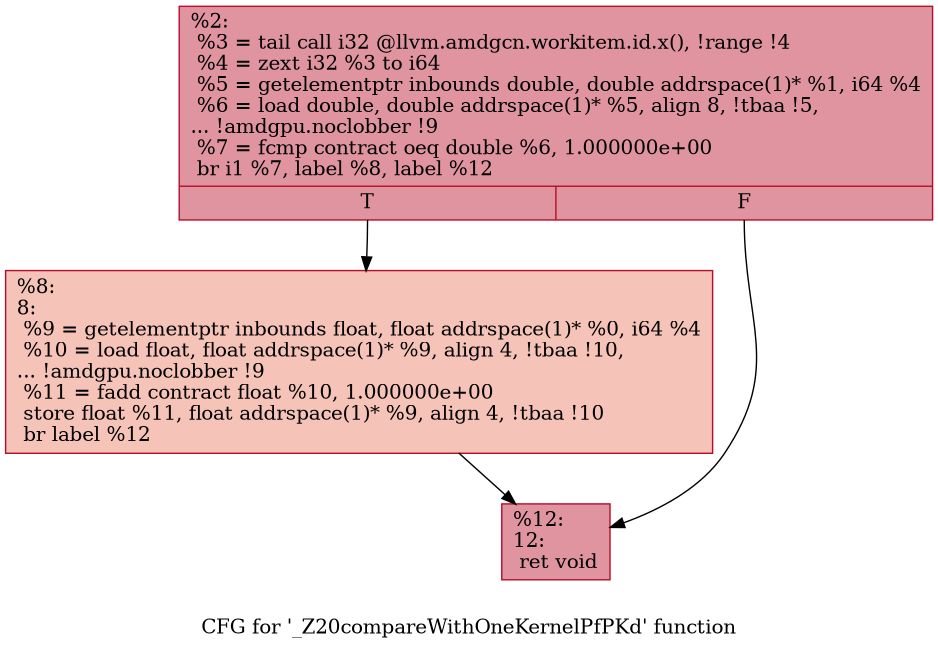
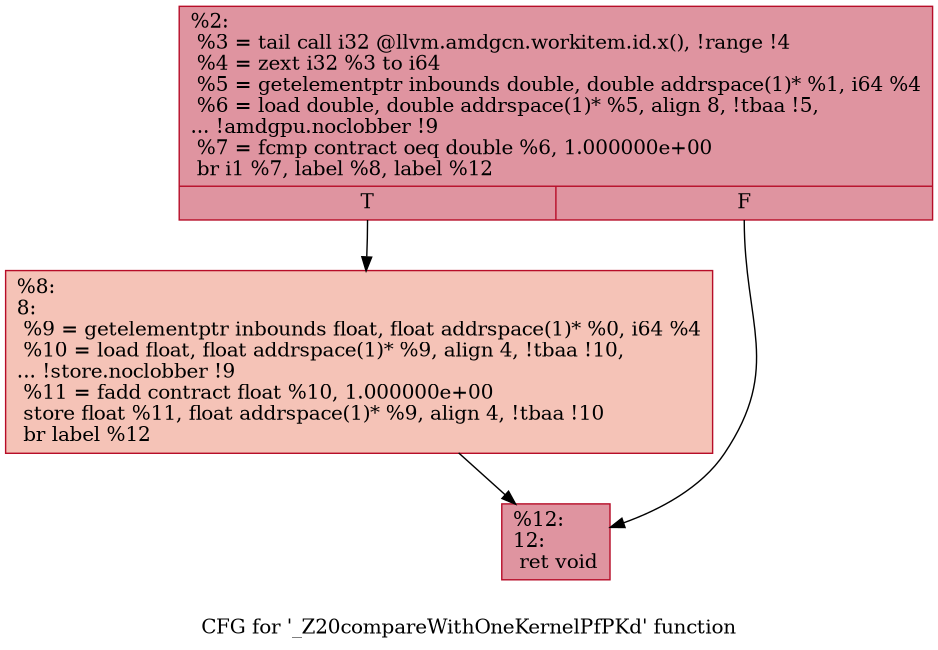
(141, 372) -> (127, 372)
